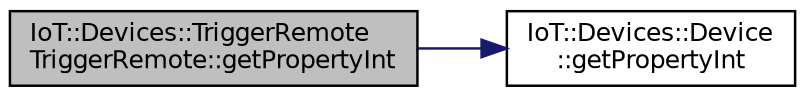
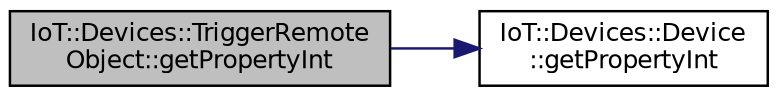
(214, 48) -> (200, 48)
